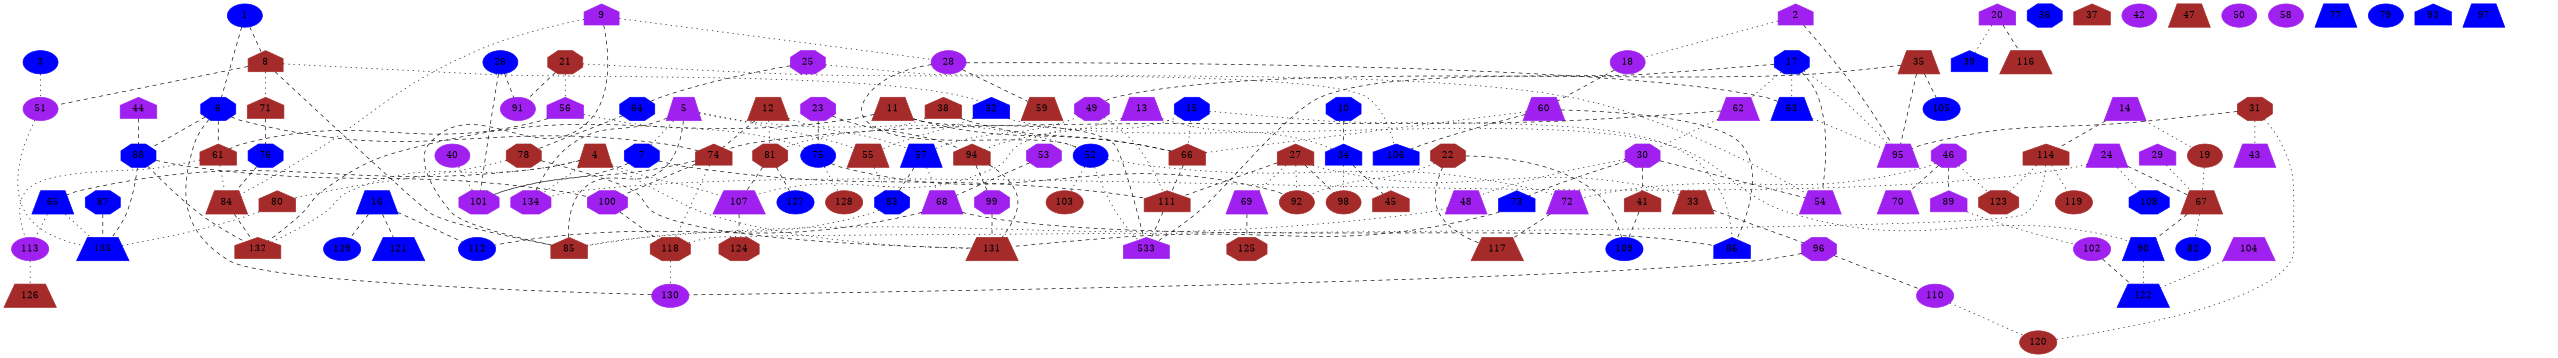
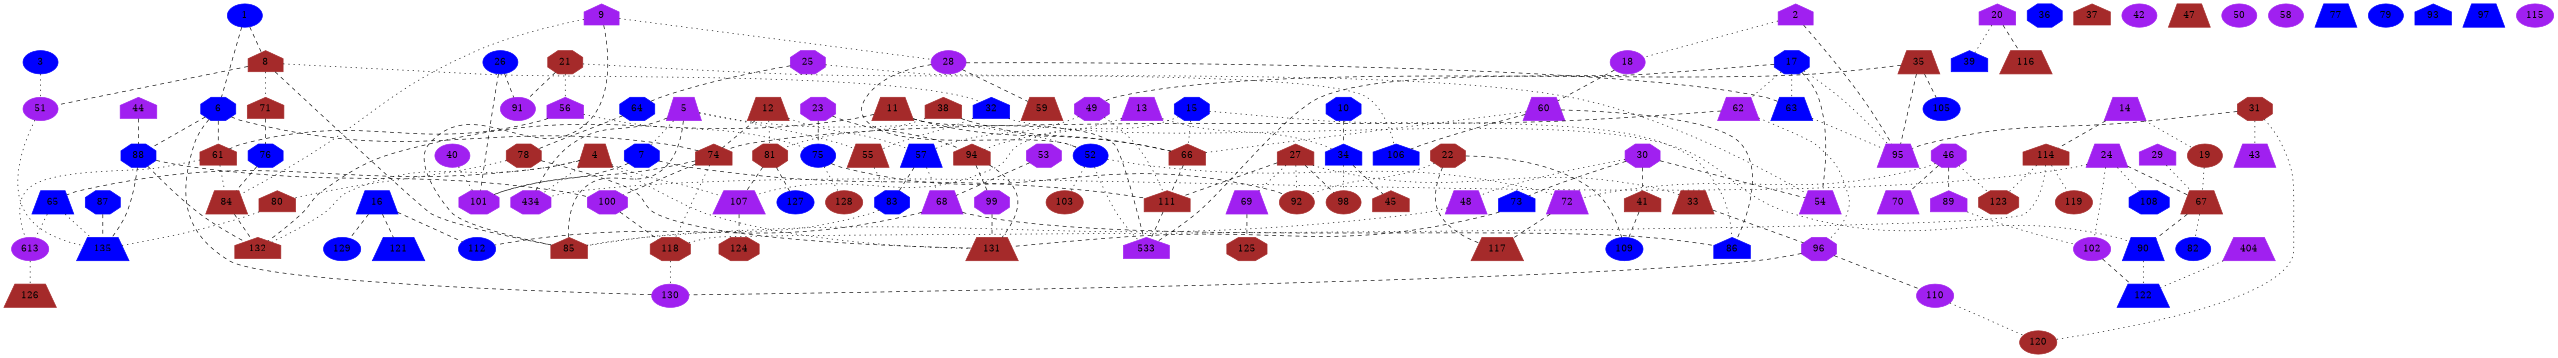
none -> (2535, 16)
(1692, 132) -> (1833, 161)
(531, 202) -> (531, 202)
none -> (2100, 202)
(30, 249) -> (30, 249)
(2249, 249) -> (2249, 249)
